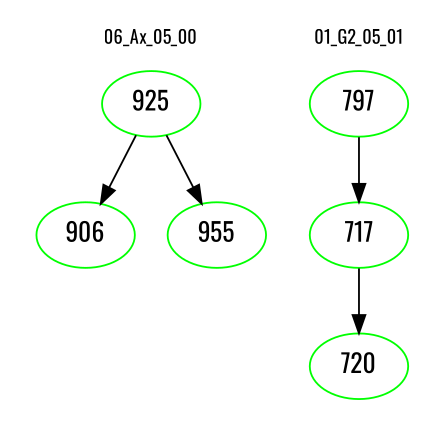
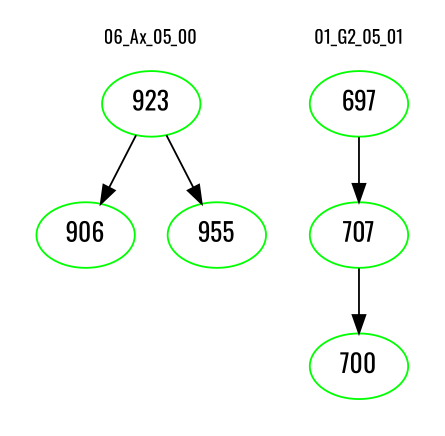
(151, 104) -> (151, 104)
(359, 104) -> (359, 104)
(359, 235) -> (359, 235)
(359, 366) -> (359, 366)
